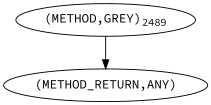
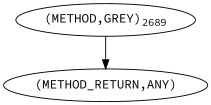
(155, 19) -> (155, 19)
